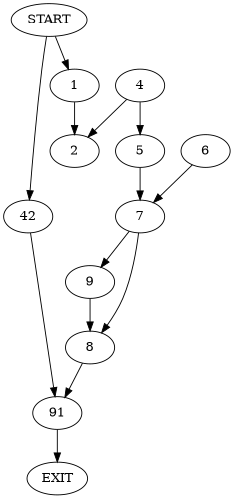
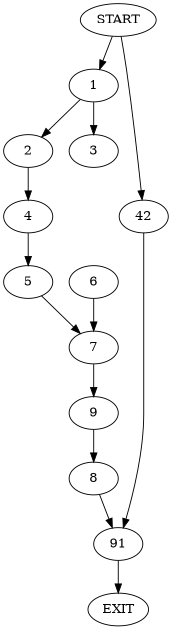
(111, 115) -> (28, 179)
none -> (94, 151)
(129, 281) -> none
